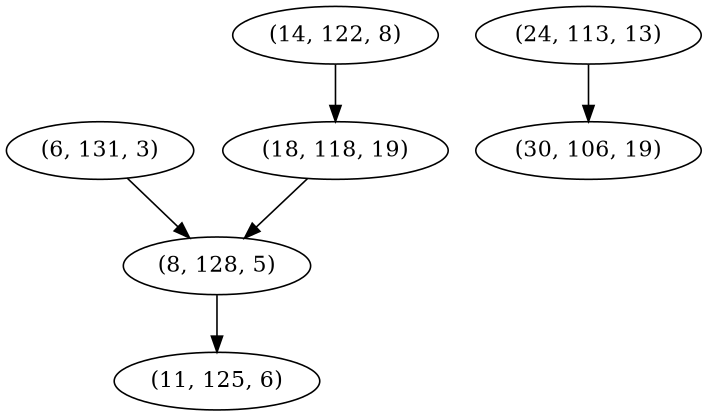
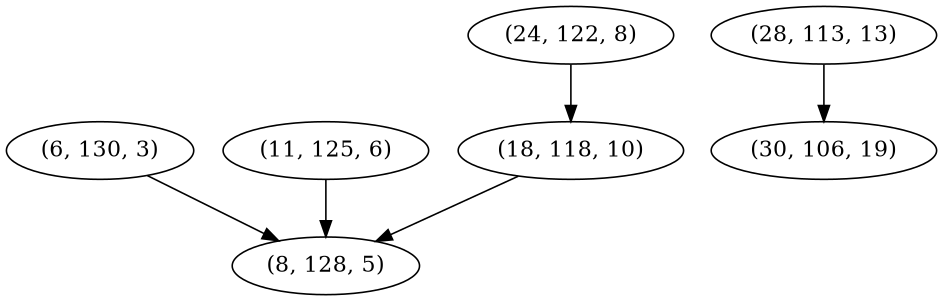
(335, 35) -> (571, 35)
(588, 35) -> (824, 35)
(100, 151) -> (100, 151)
(335, 151) -> (571, 151)
(217, 316) -> (326, 200)
